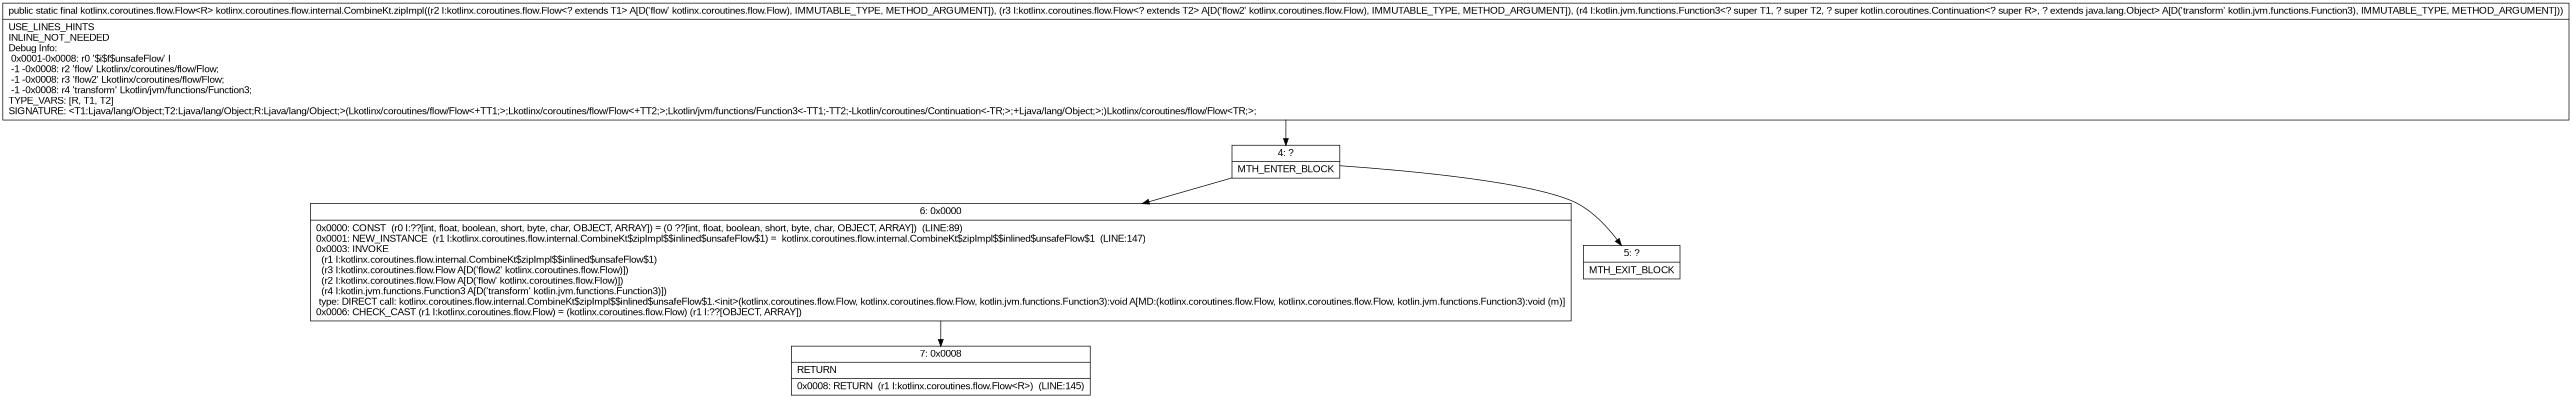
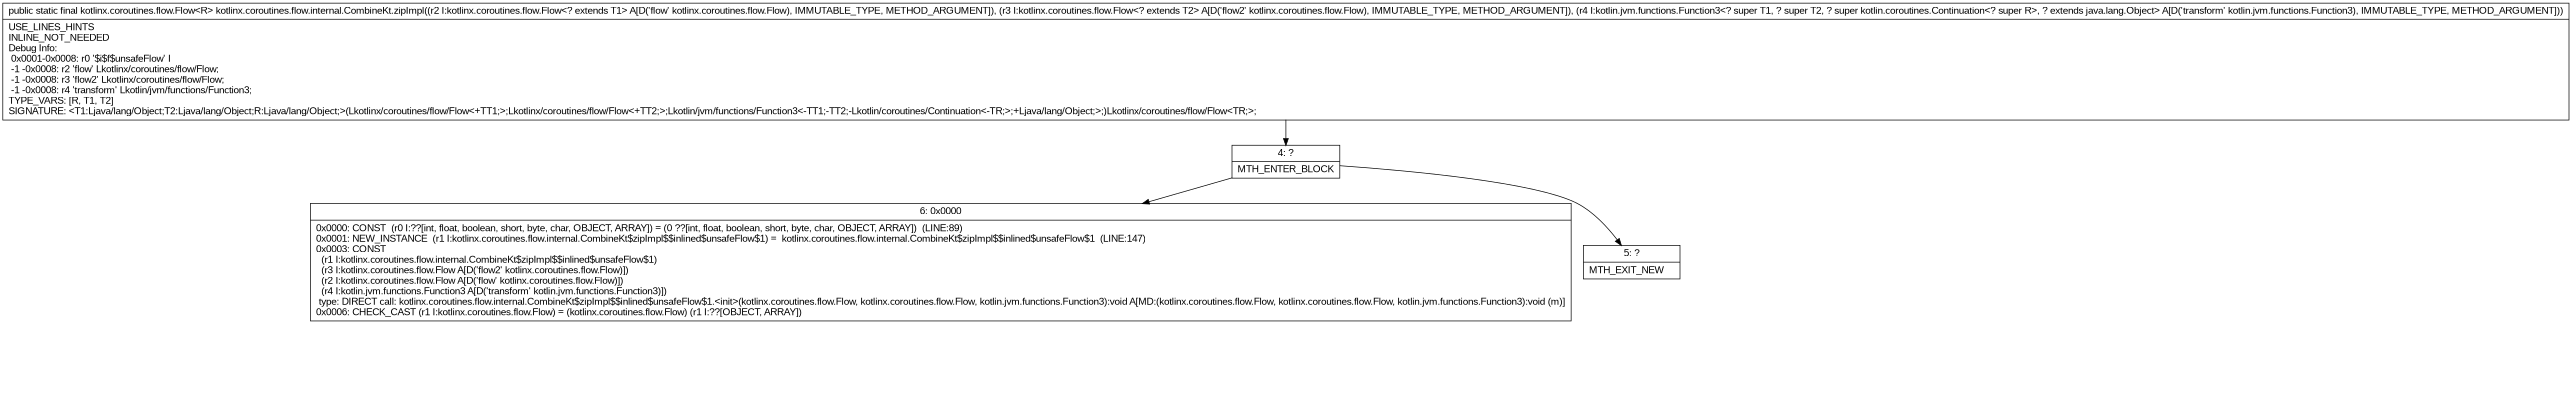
(355, 249) -> (354, 249)
(1632, 270) -> (1627, 270)
(941, 371) -> none
